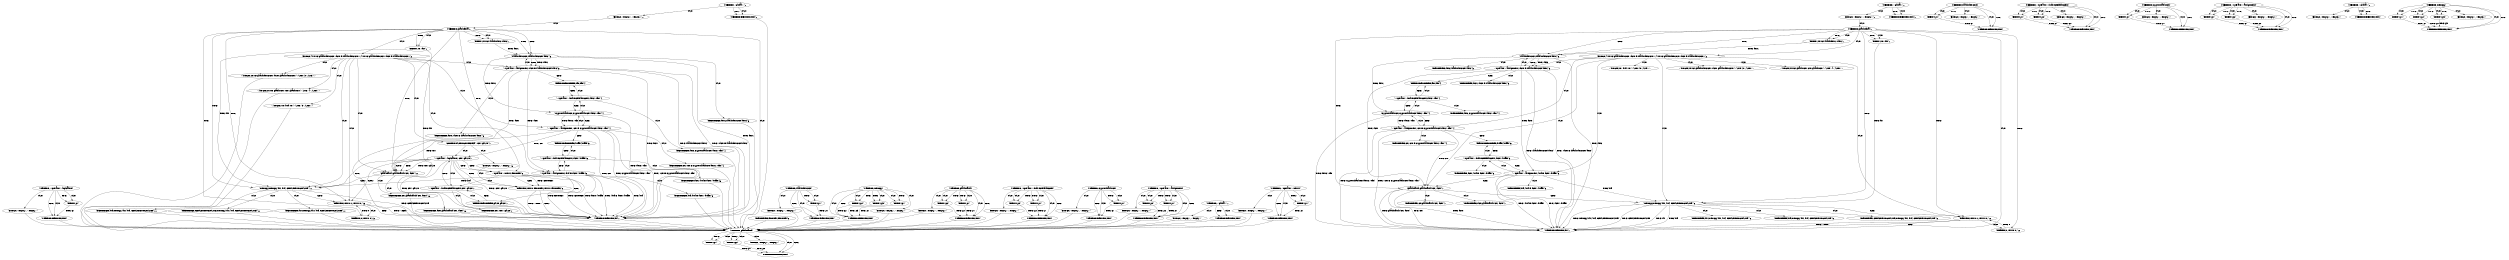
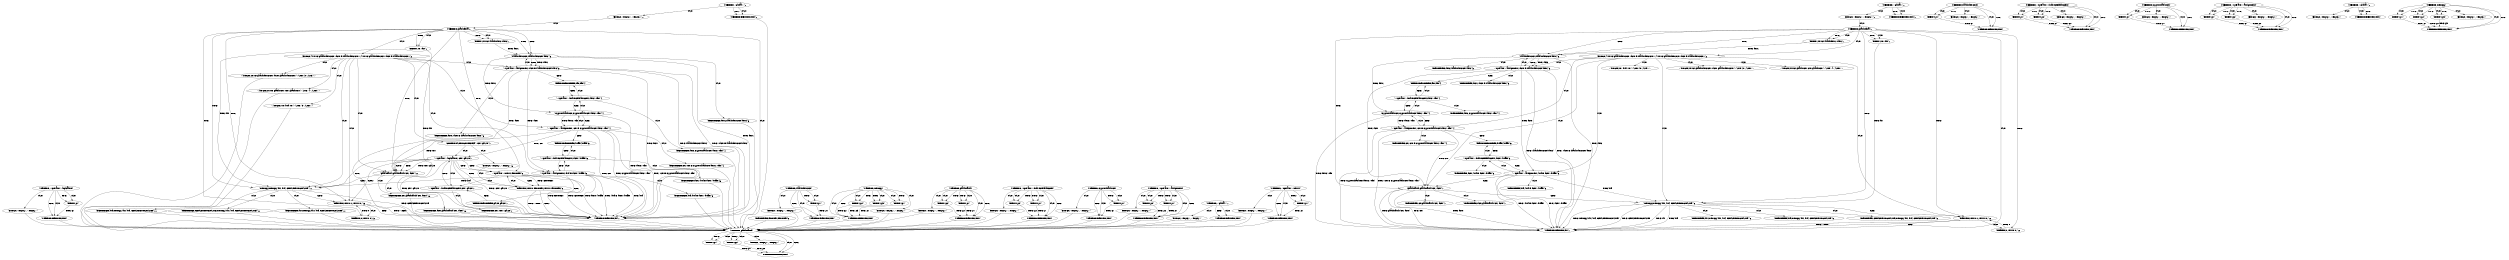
none -> (512, 184)
(467, 197) -> none
